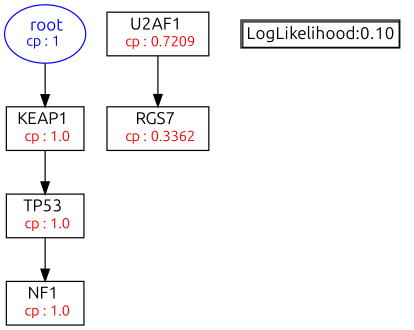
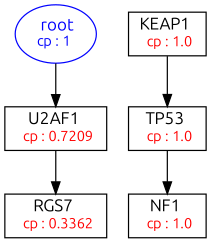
(320, 34) -> none
(45, 79) -> (56, 79)
